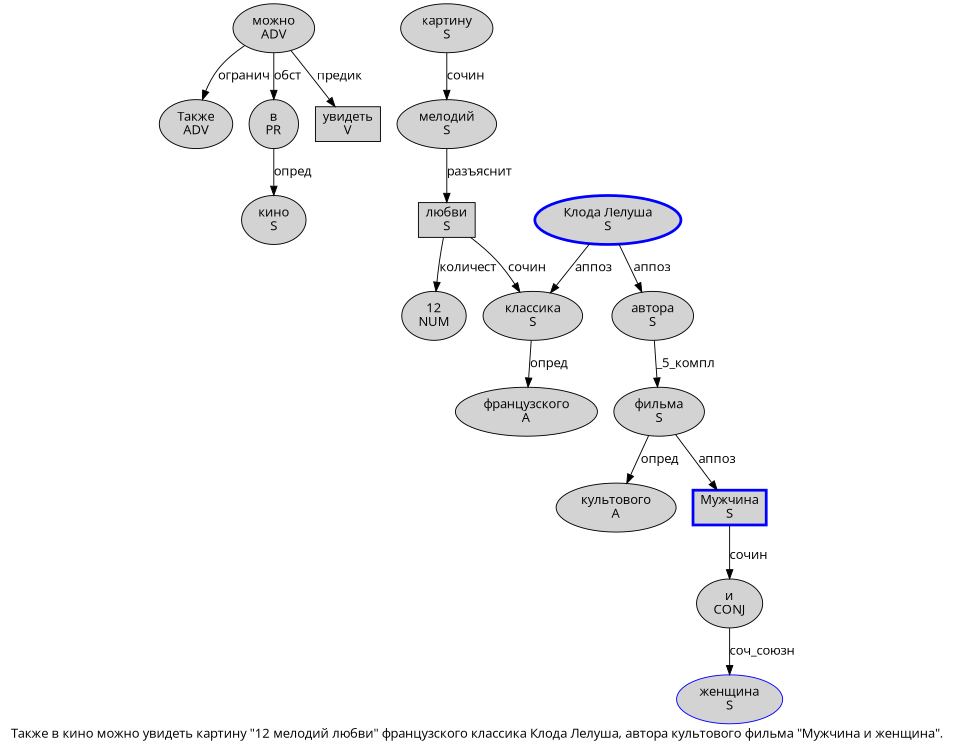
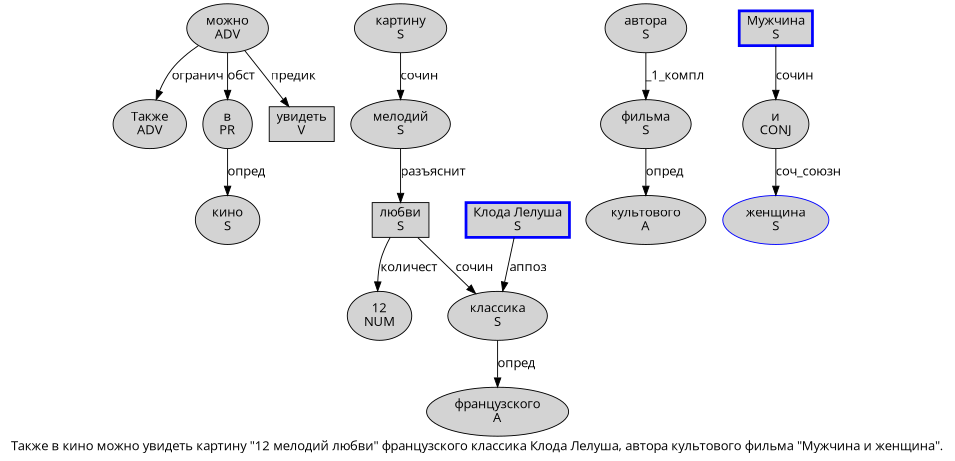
(608, 220) -> (518, 220)
(628, 264) -> none
(686, 364) -> (675, 76)
(694, 459) -> none
